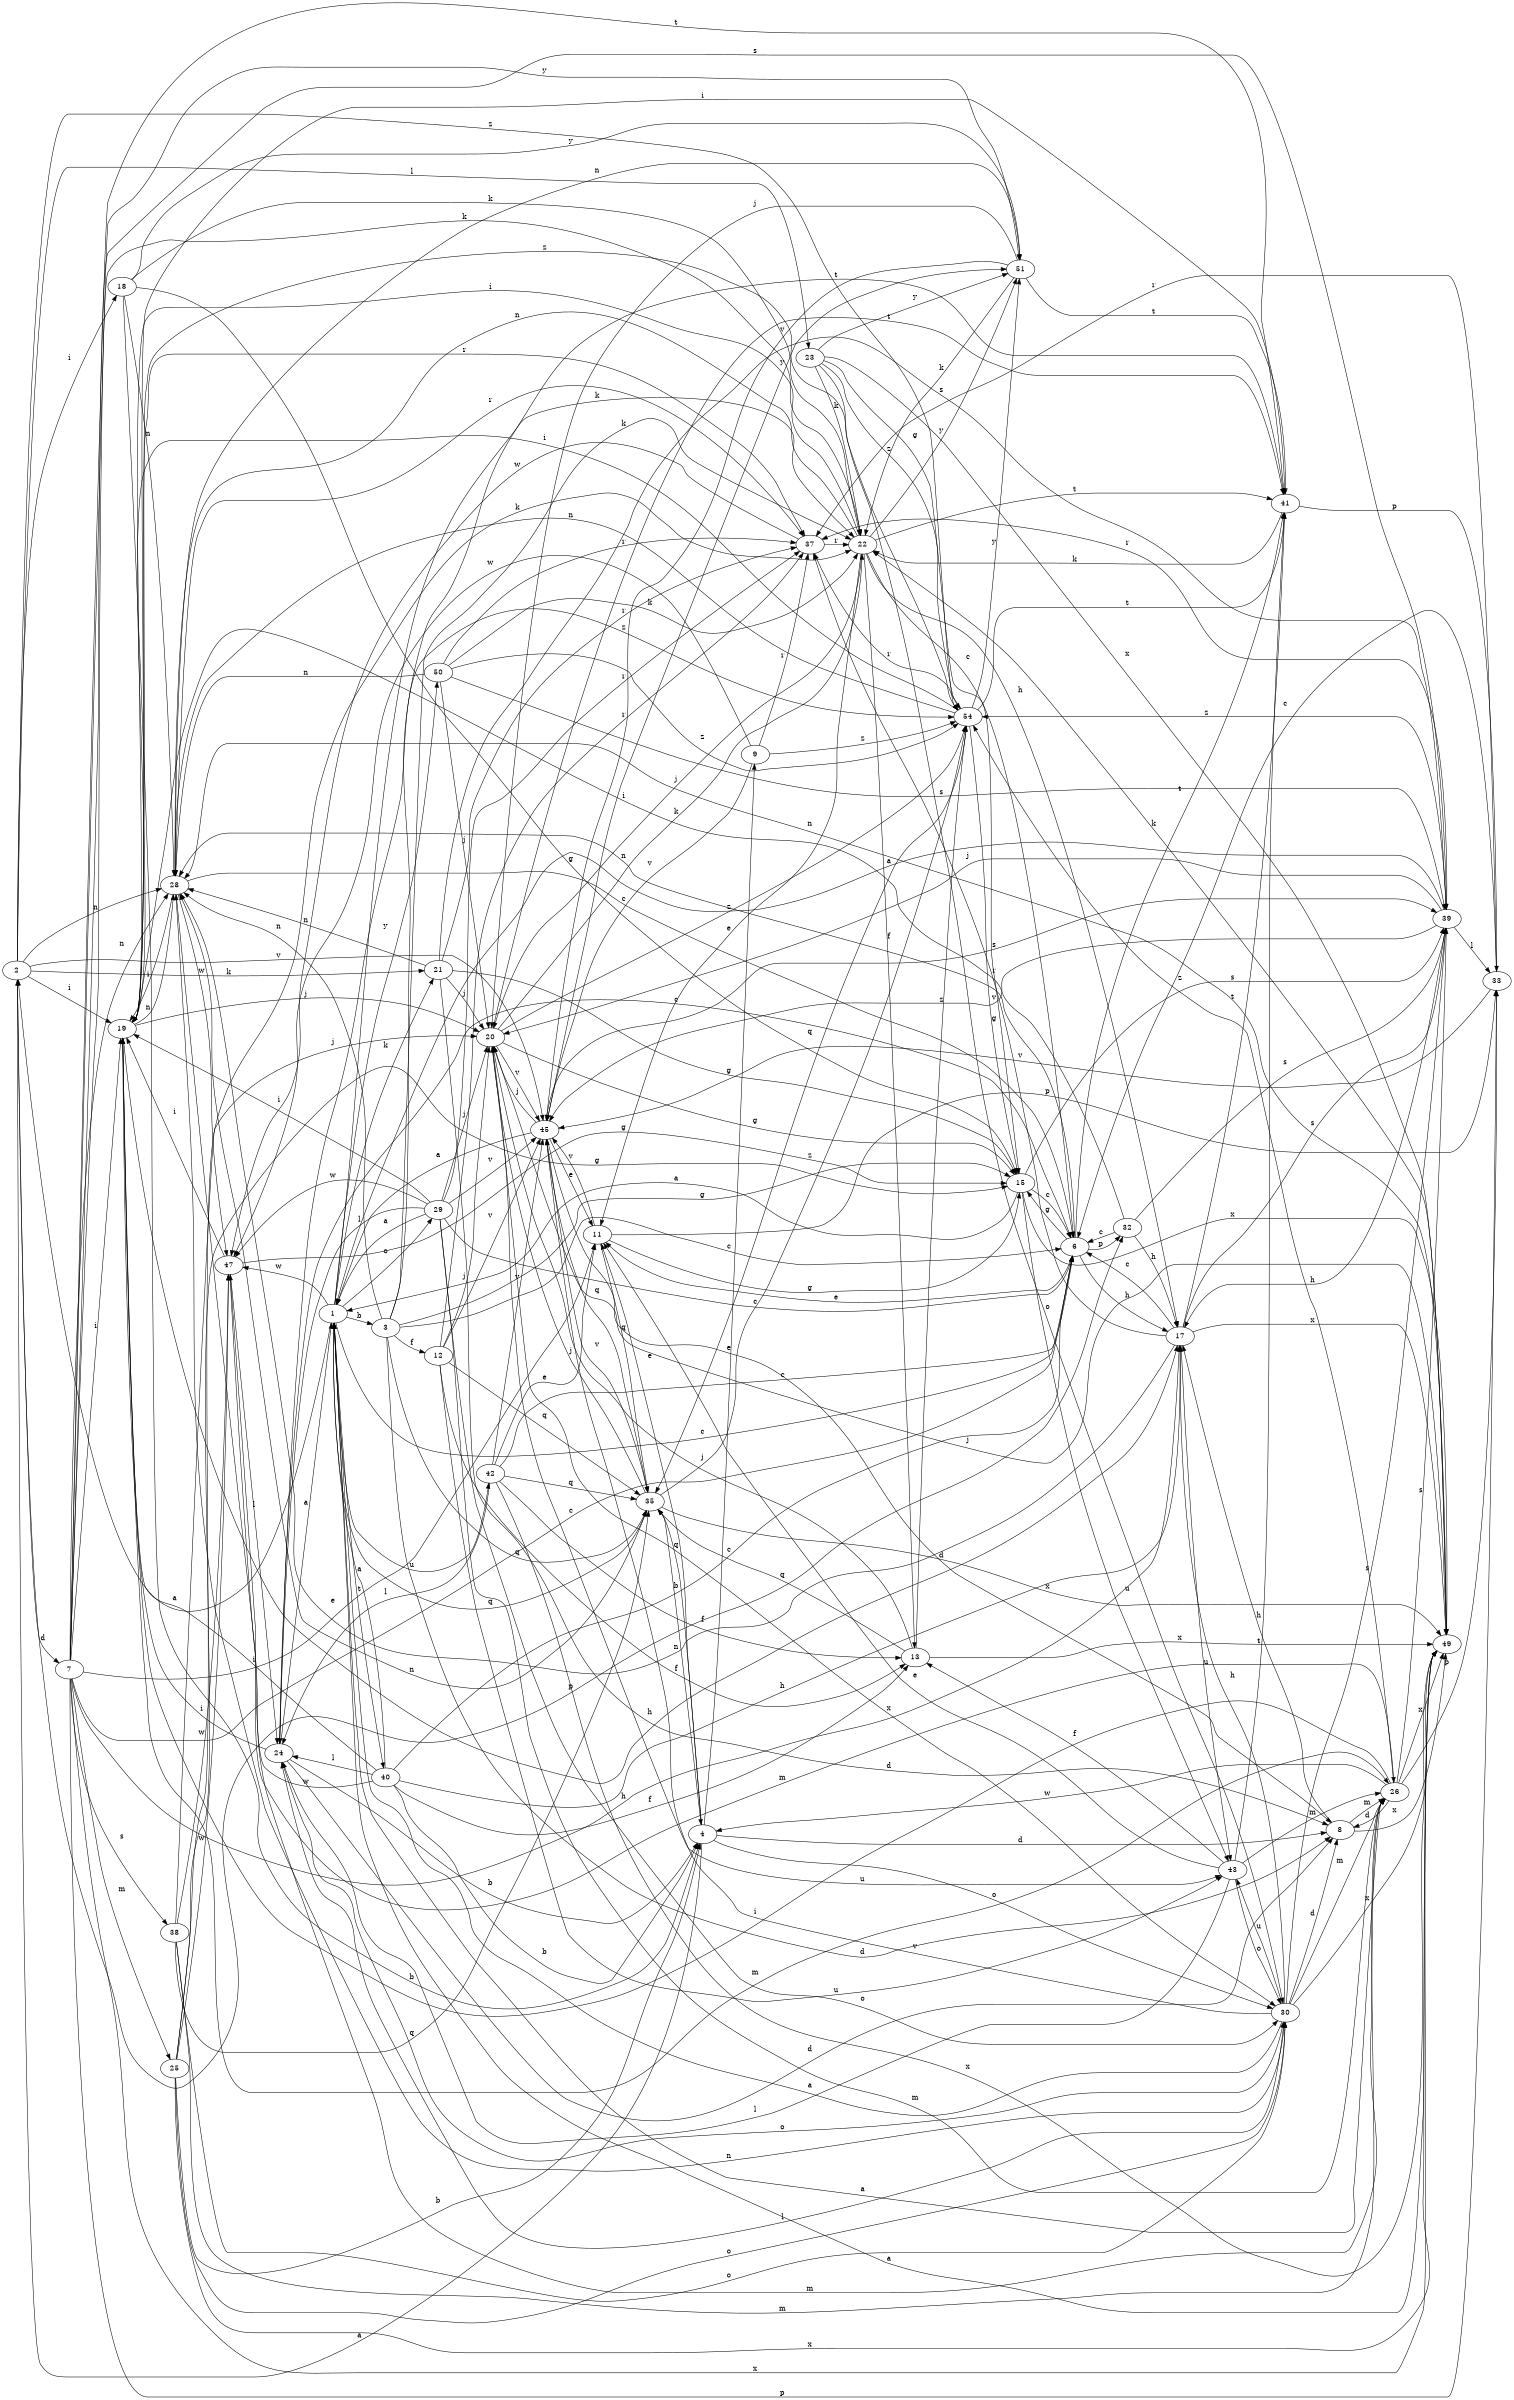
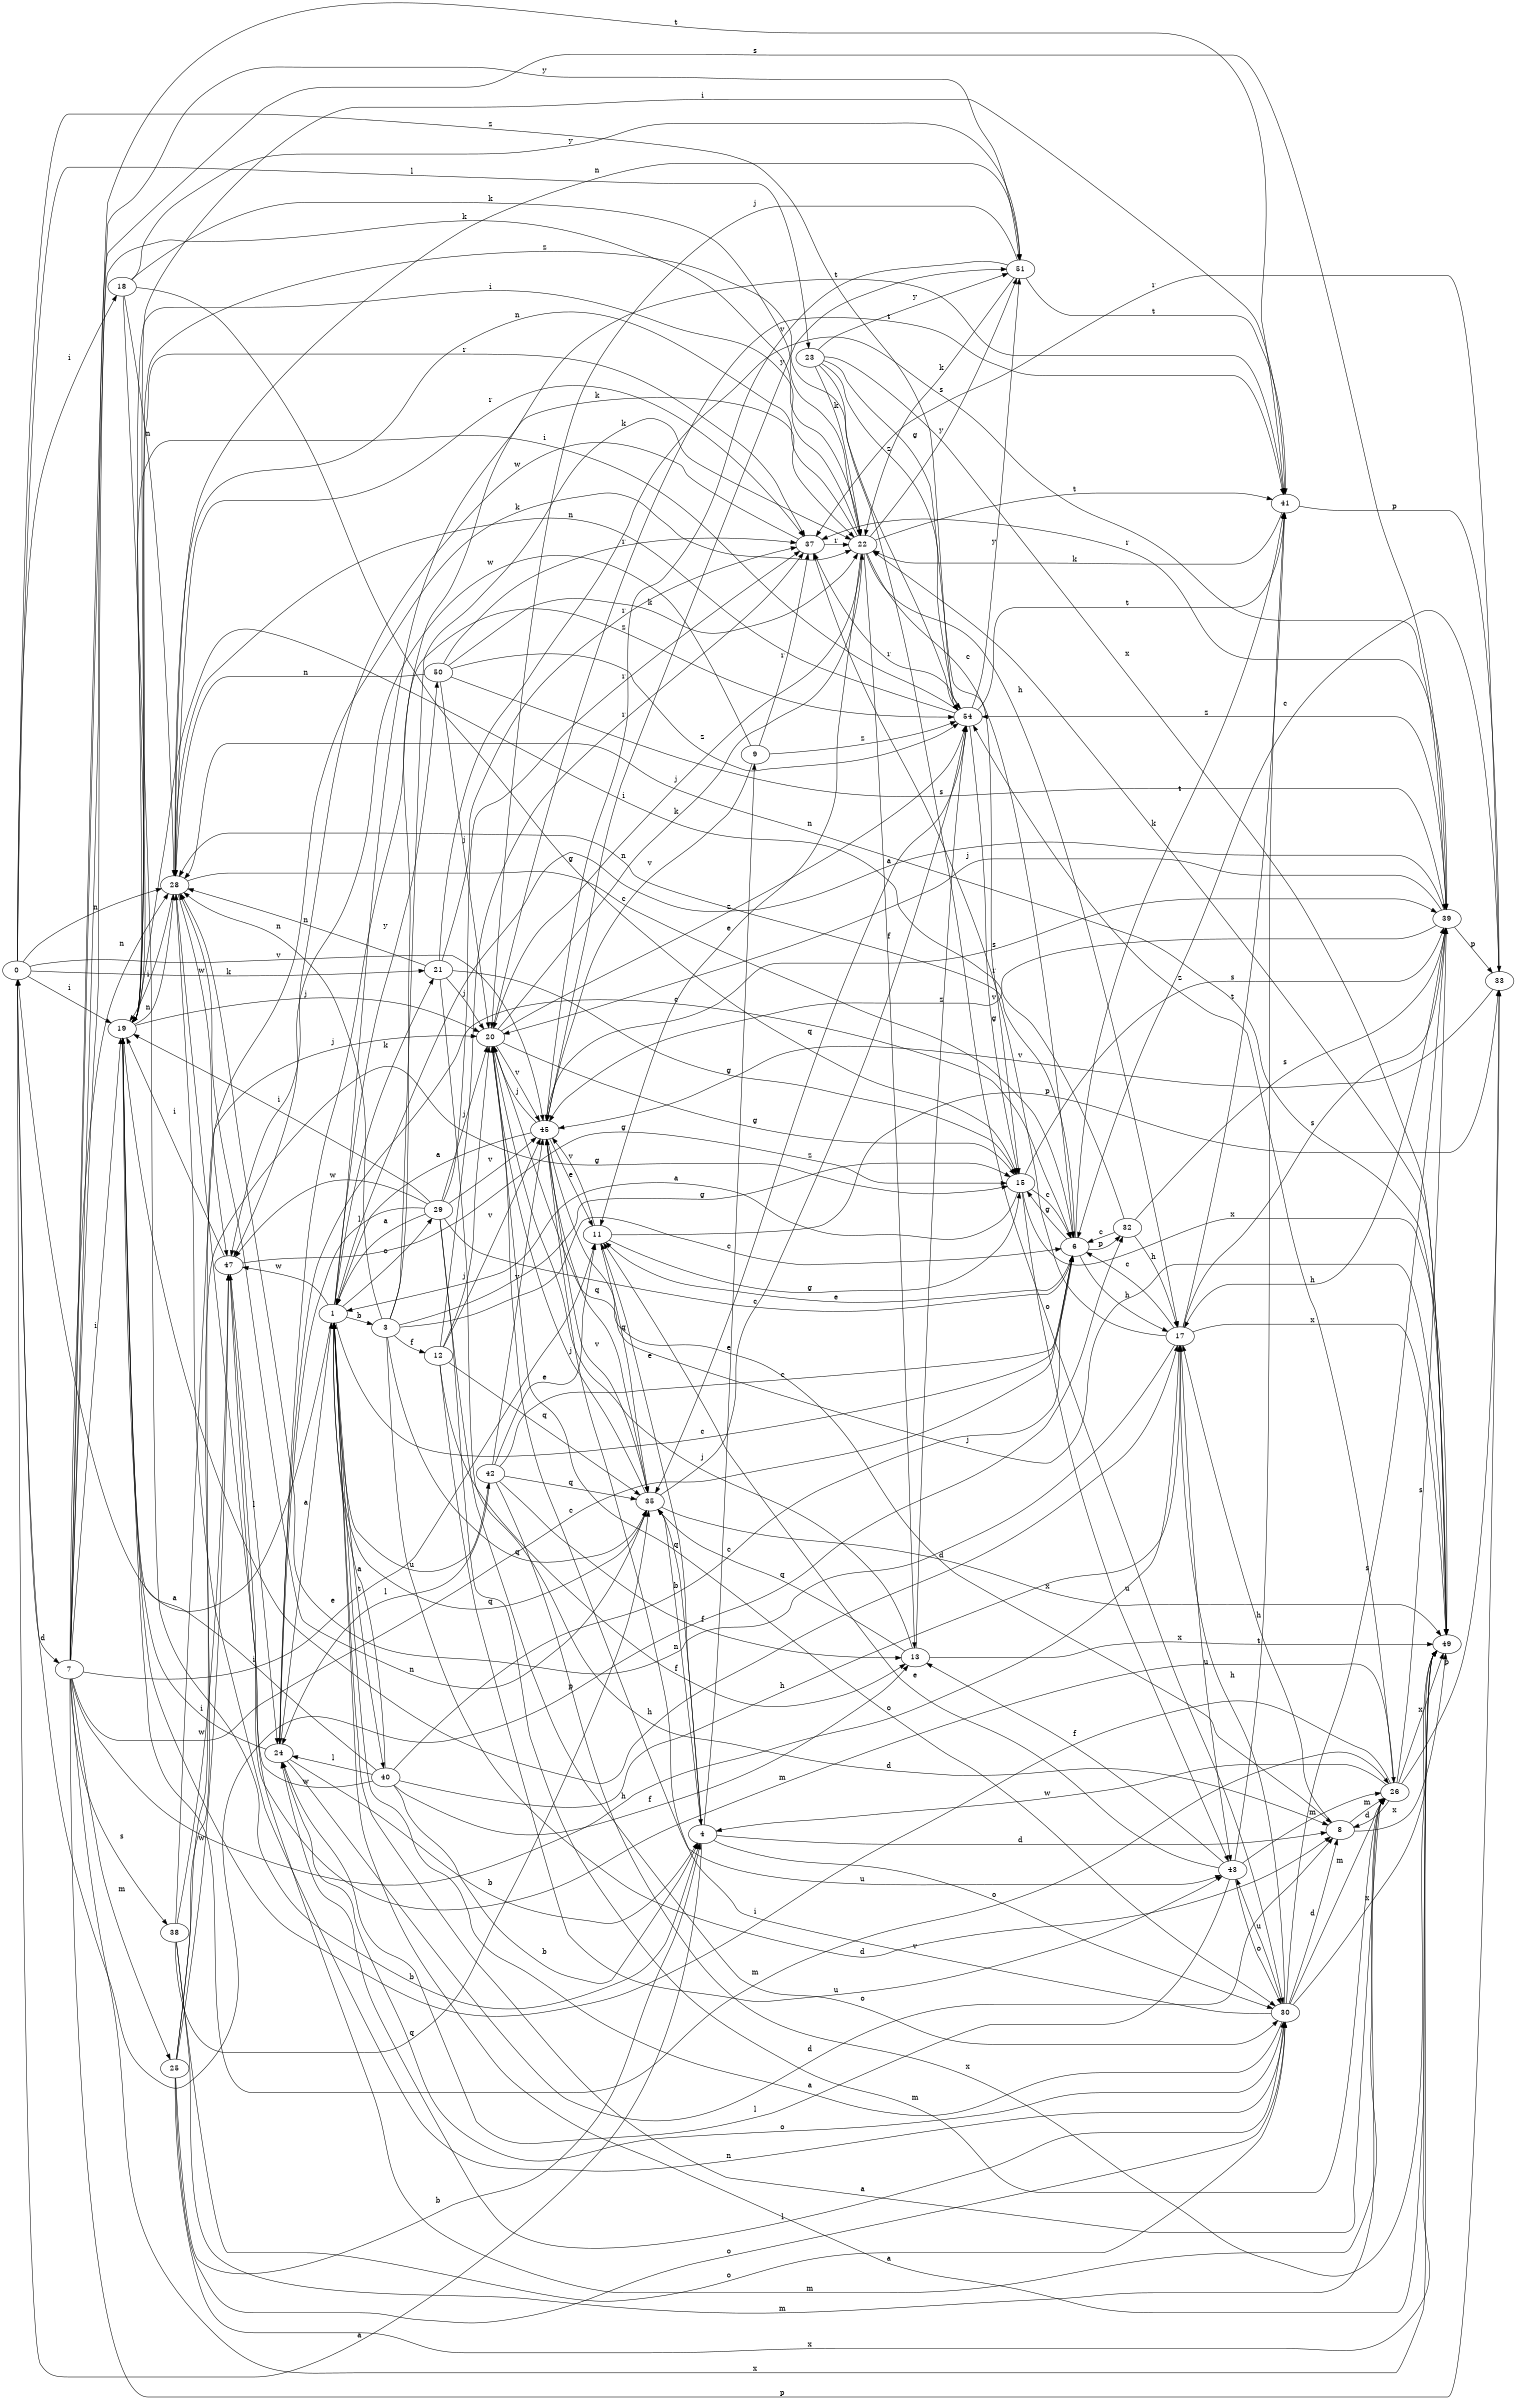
(1472, 946) -> (1473, 944)
(17, 971) -> (17, 971)
(889, 1708) -> (889, 1708)
